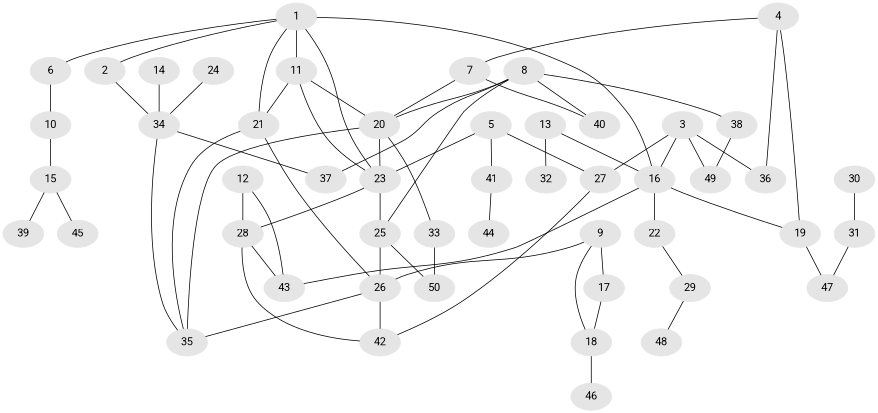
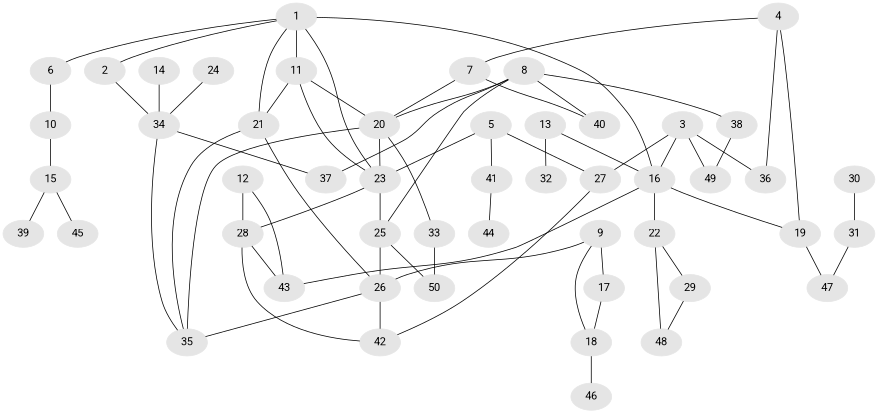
none -> (658, 288)
